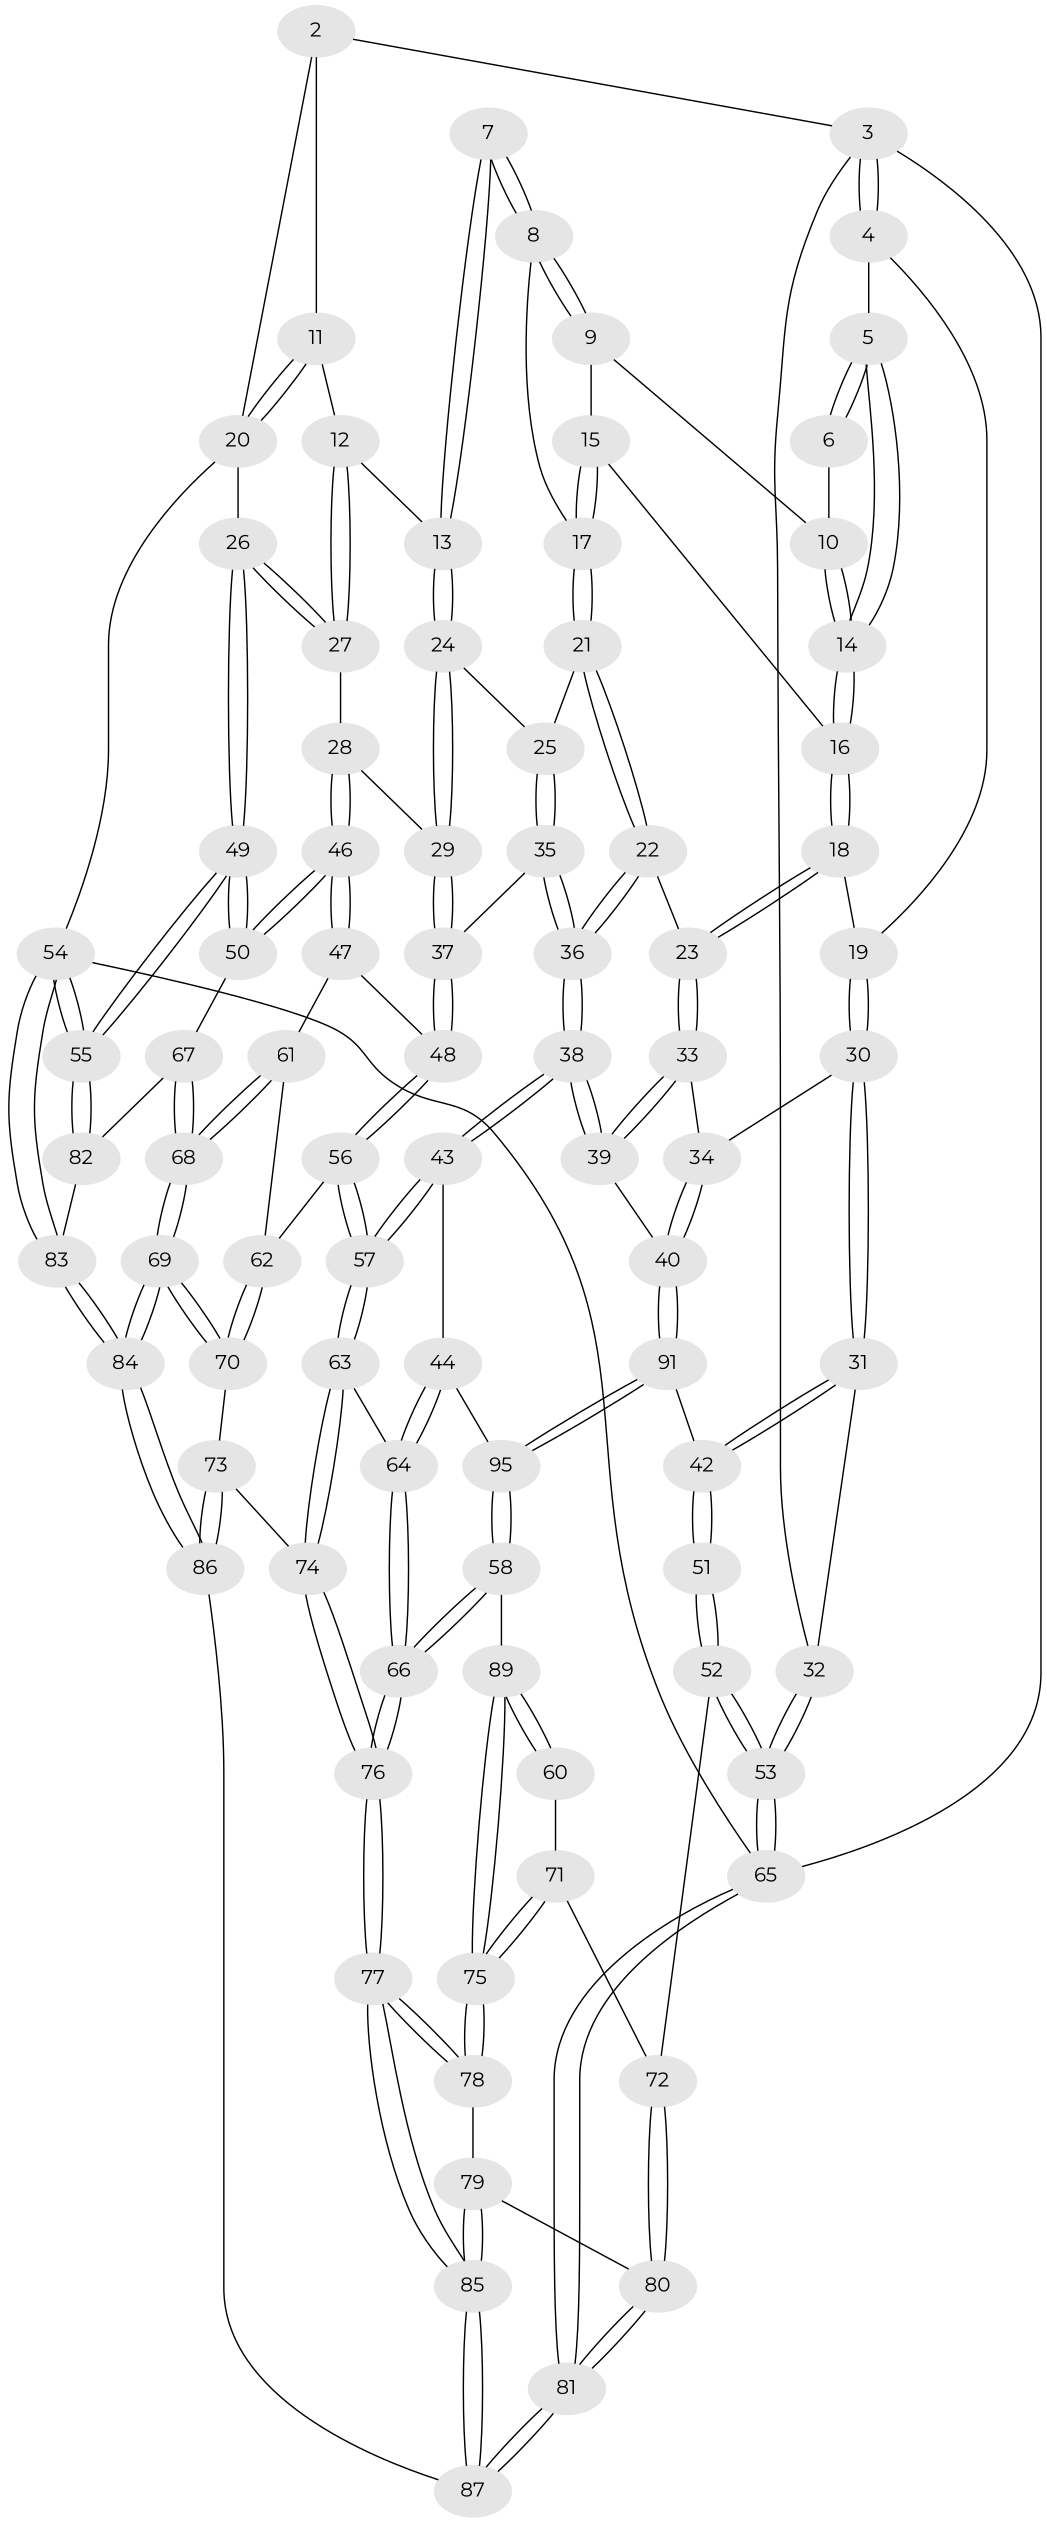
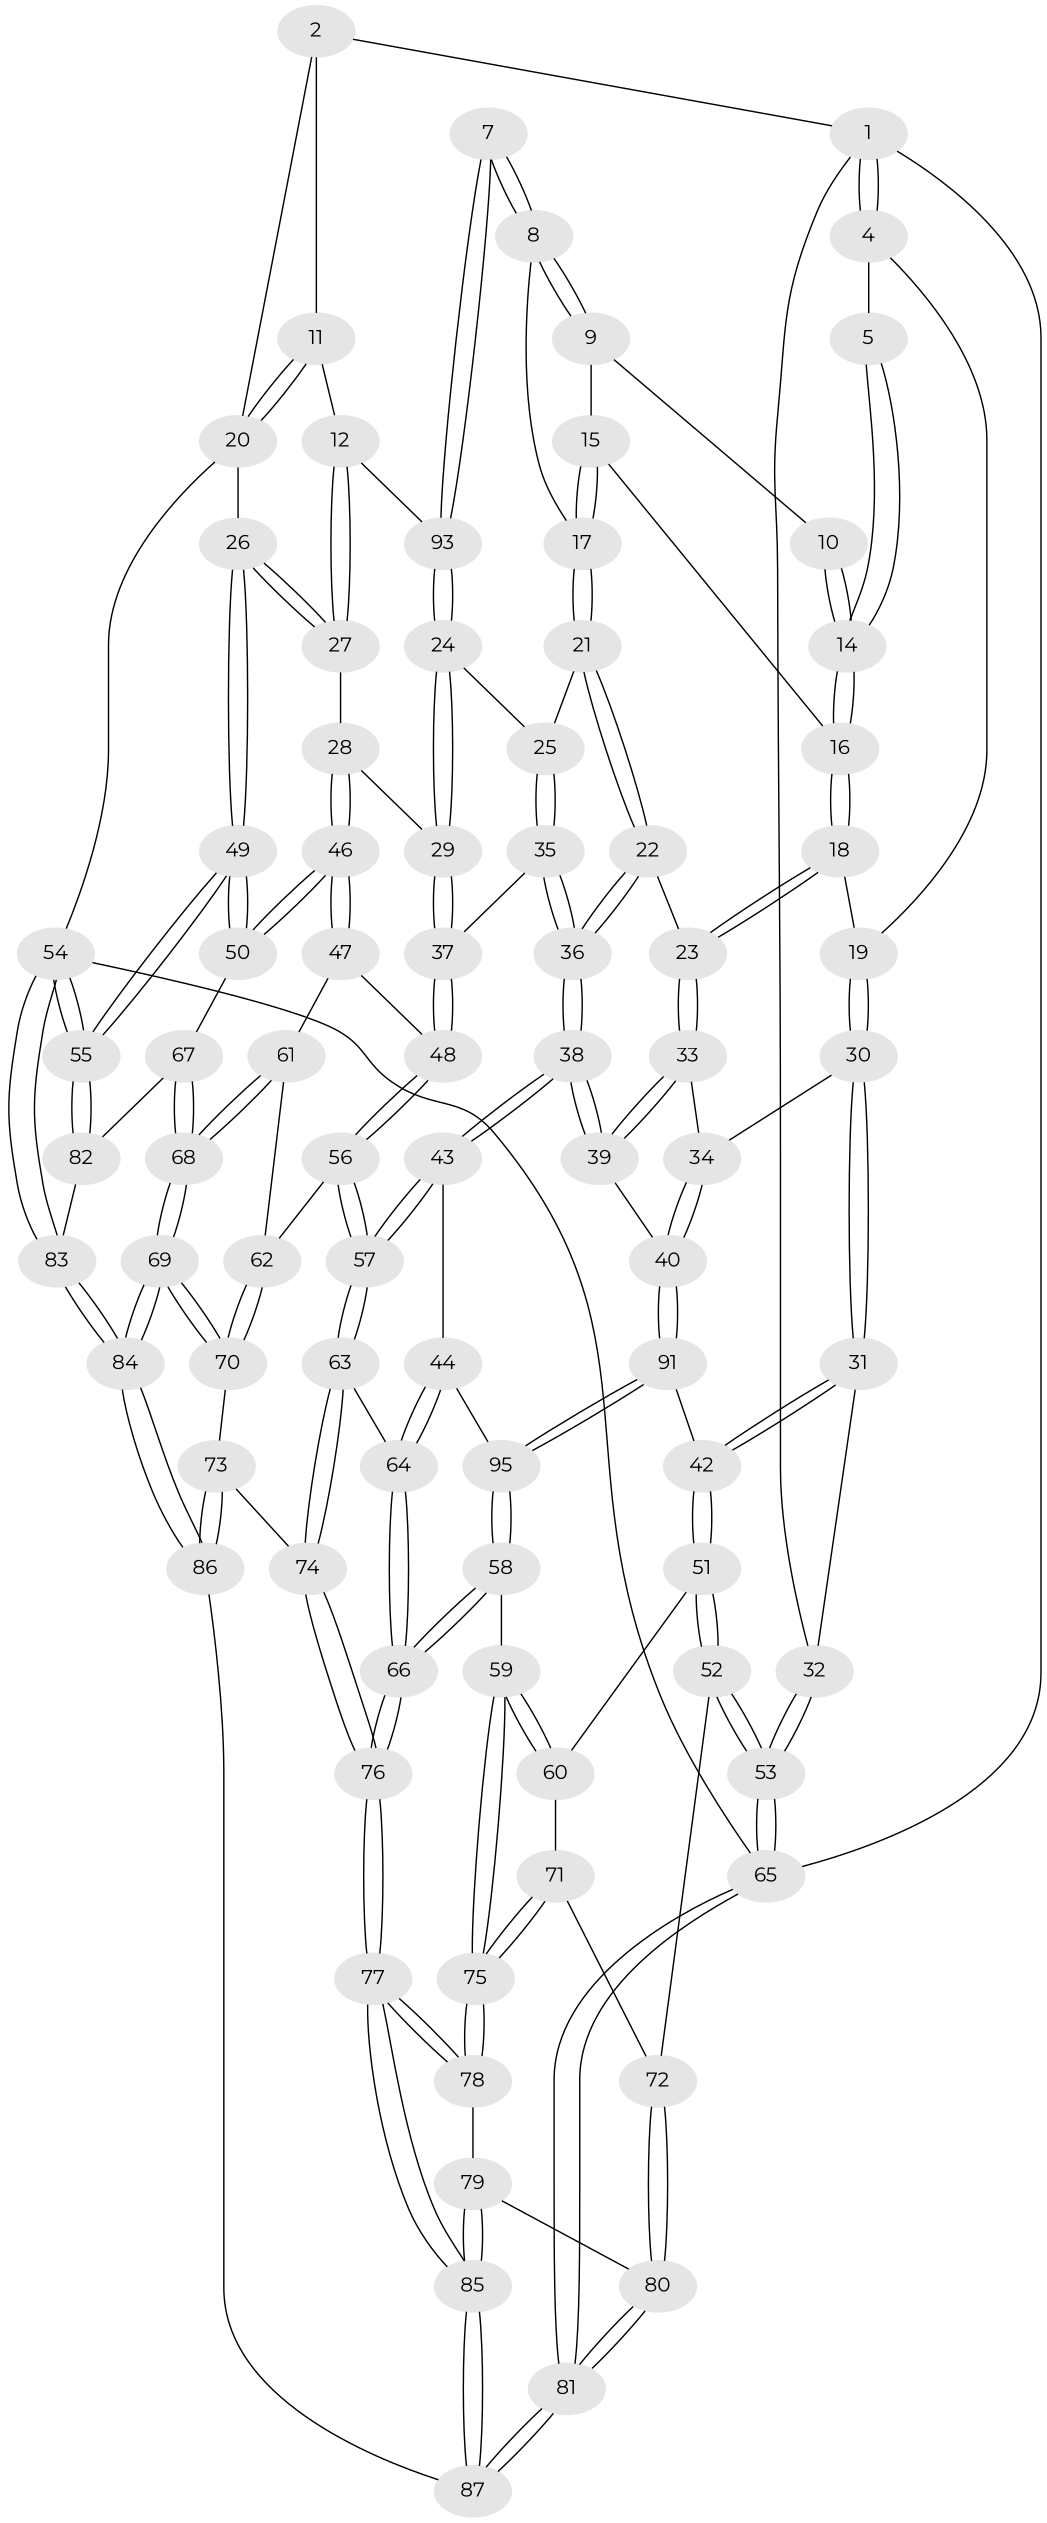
(869, 134) -> (869, 134)
(829, 441) -> none
(443, 544) -> (443, 544)
(501, 1671) -> (501, 1671)
none -> (629, 1671)
